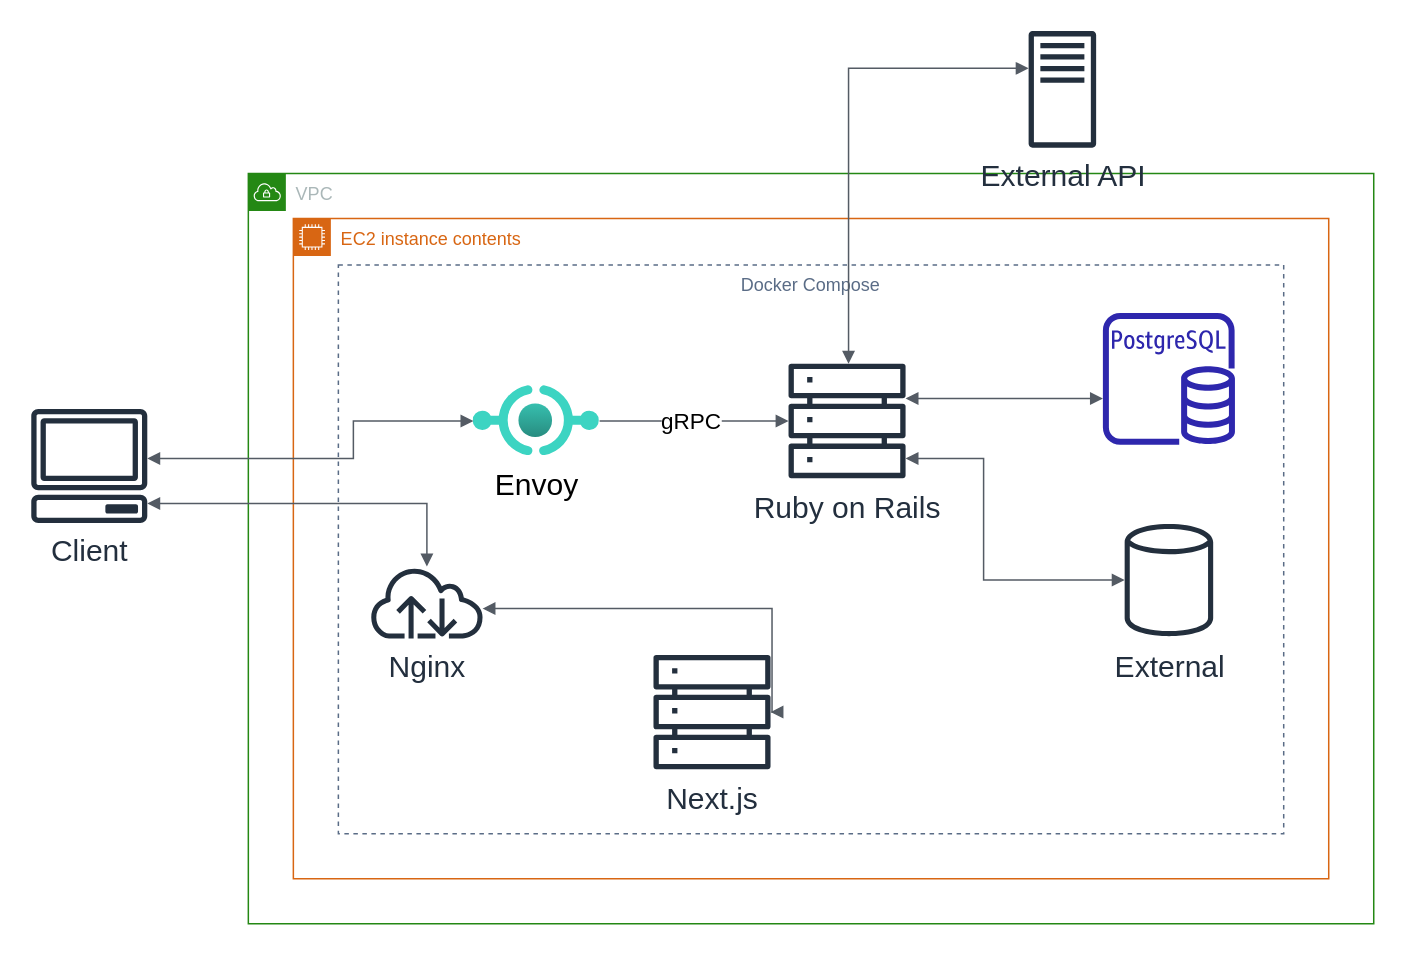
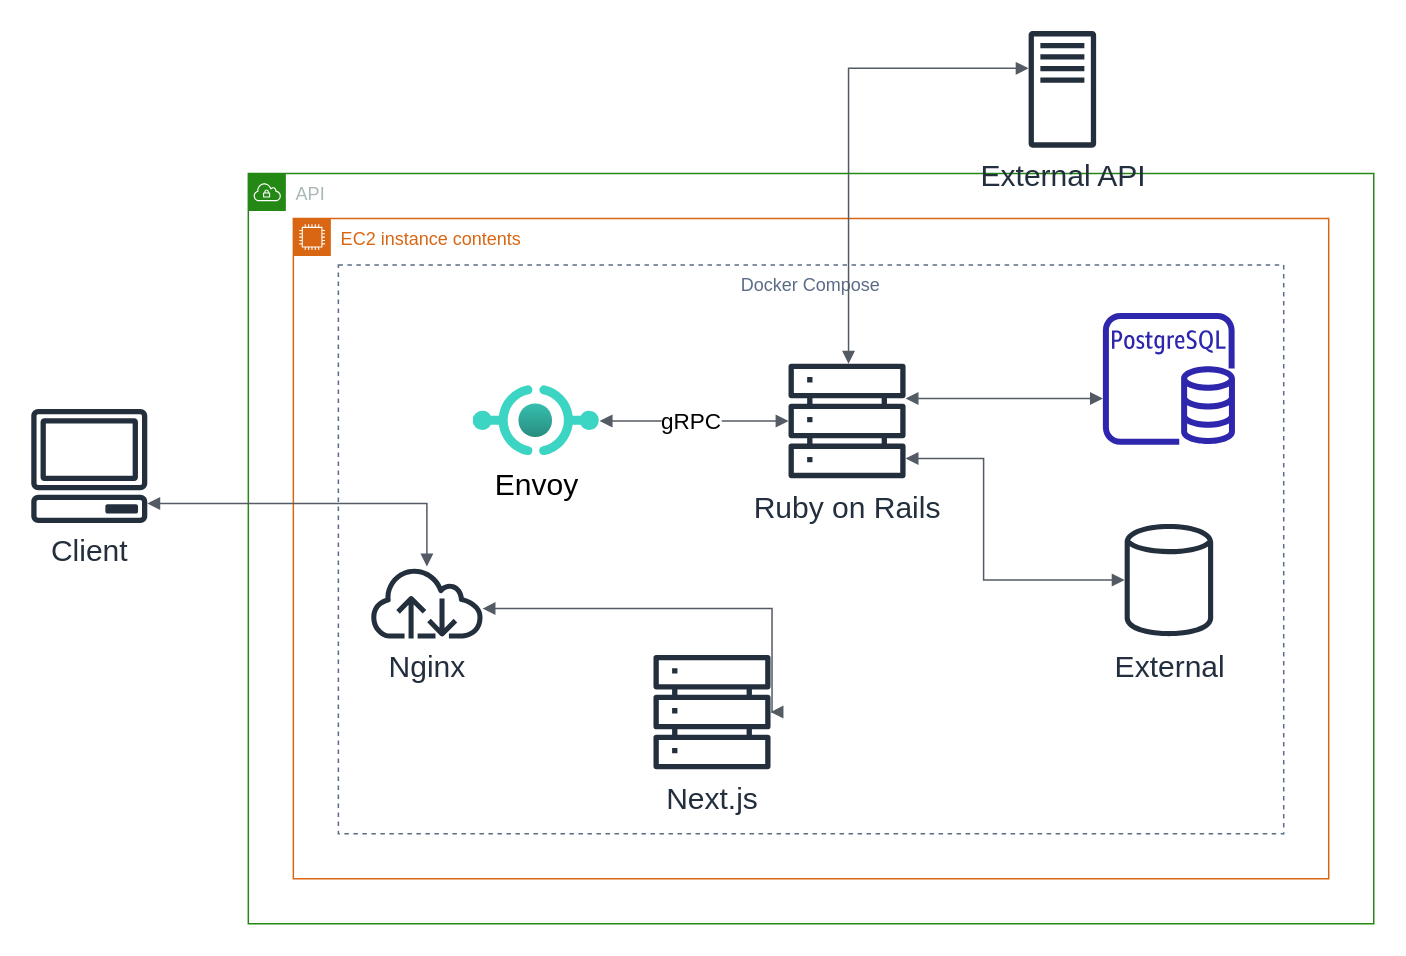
(311, 195) -> (311, 195)
(607, 421) -> (613, 421)
(328, 458) -> none
